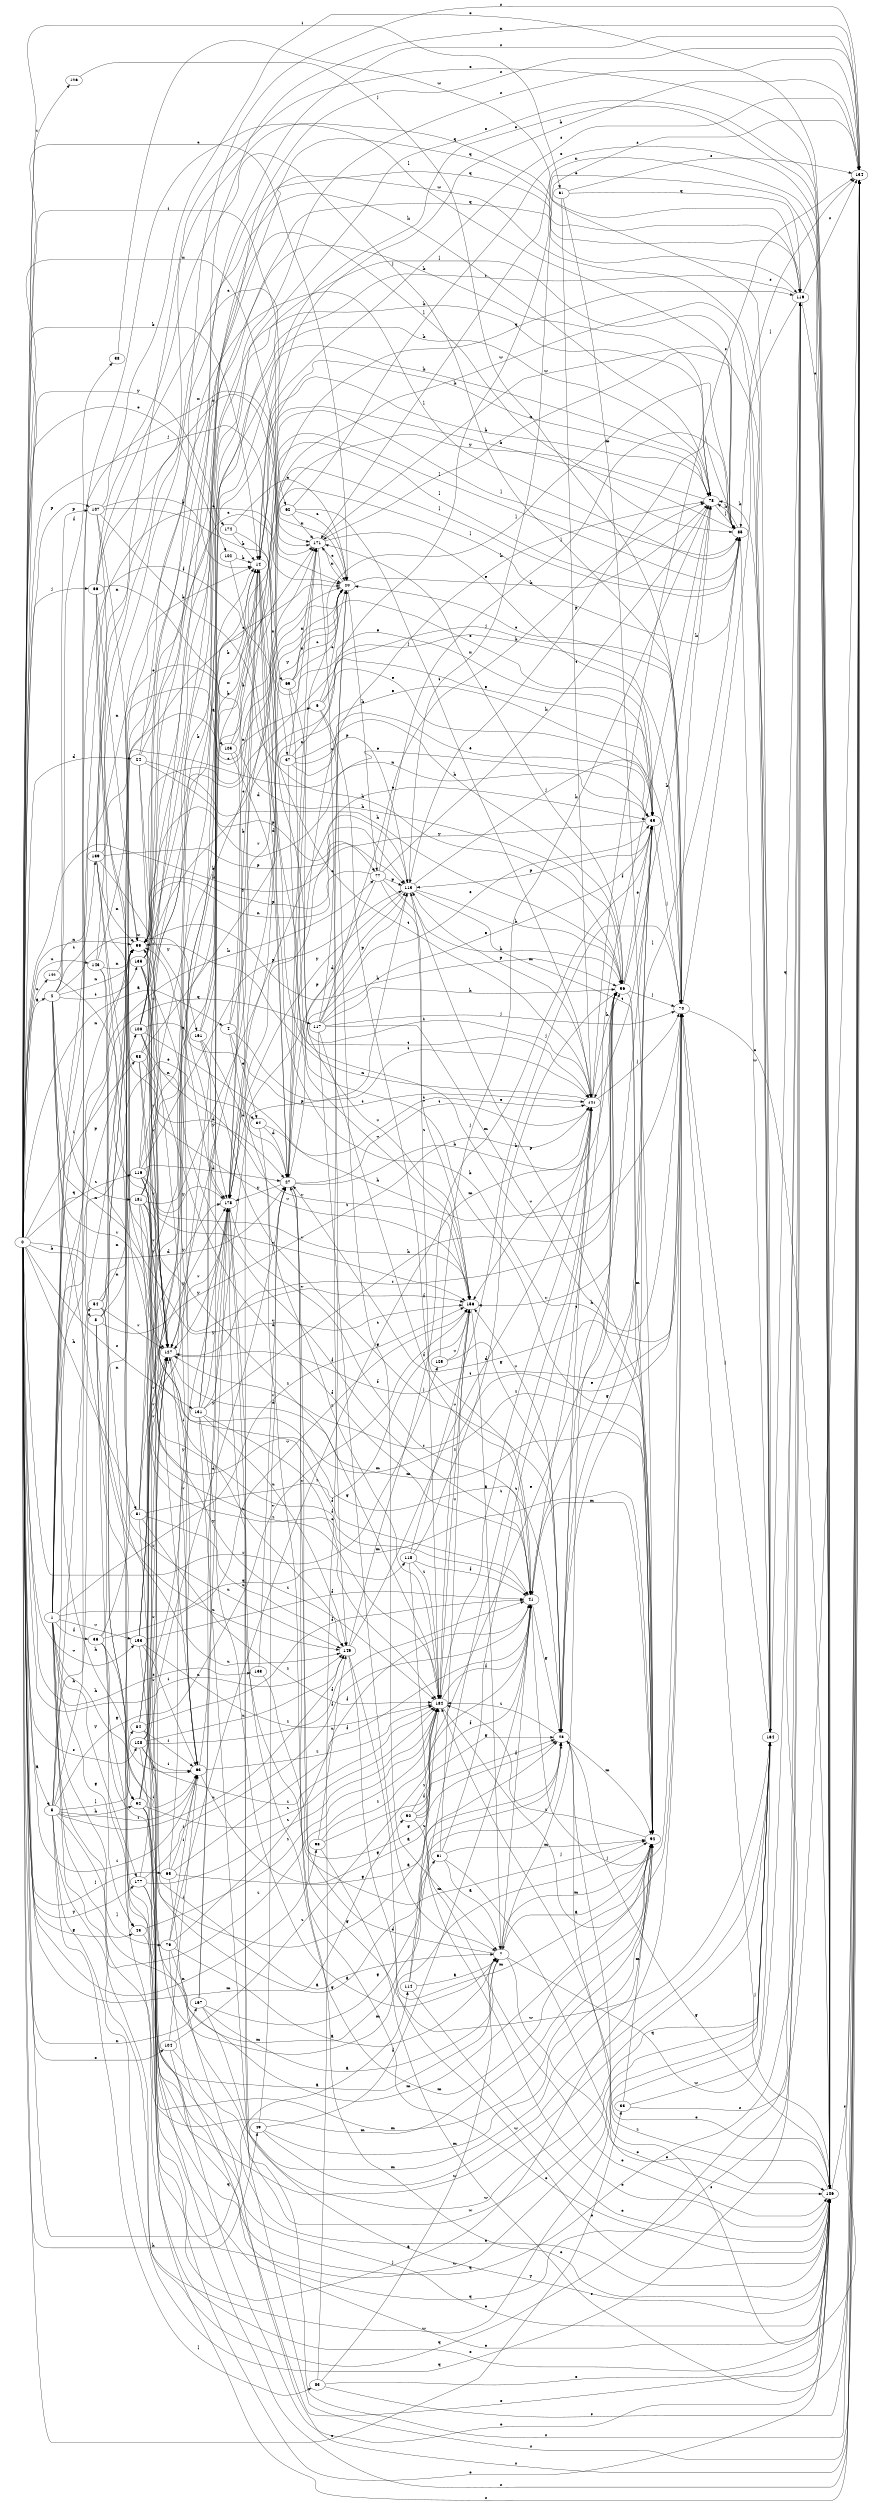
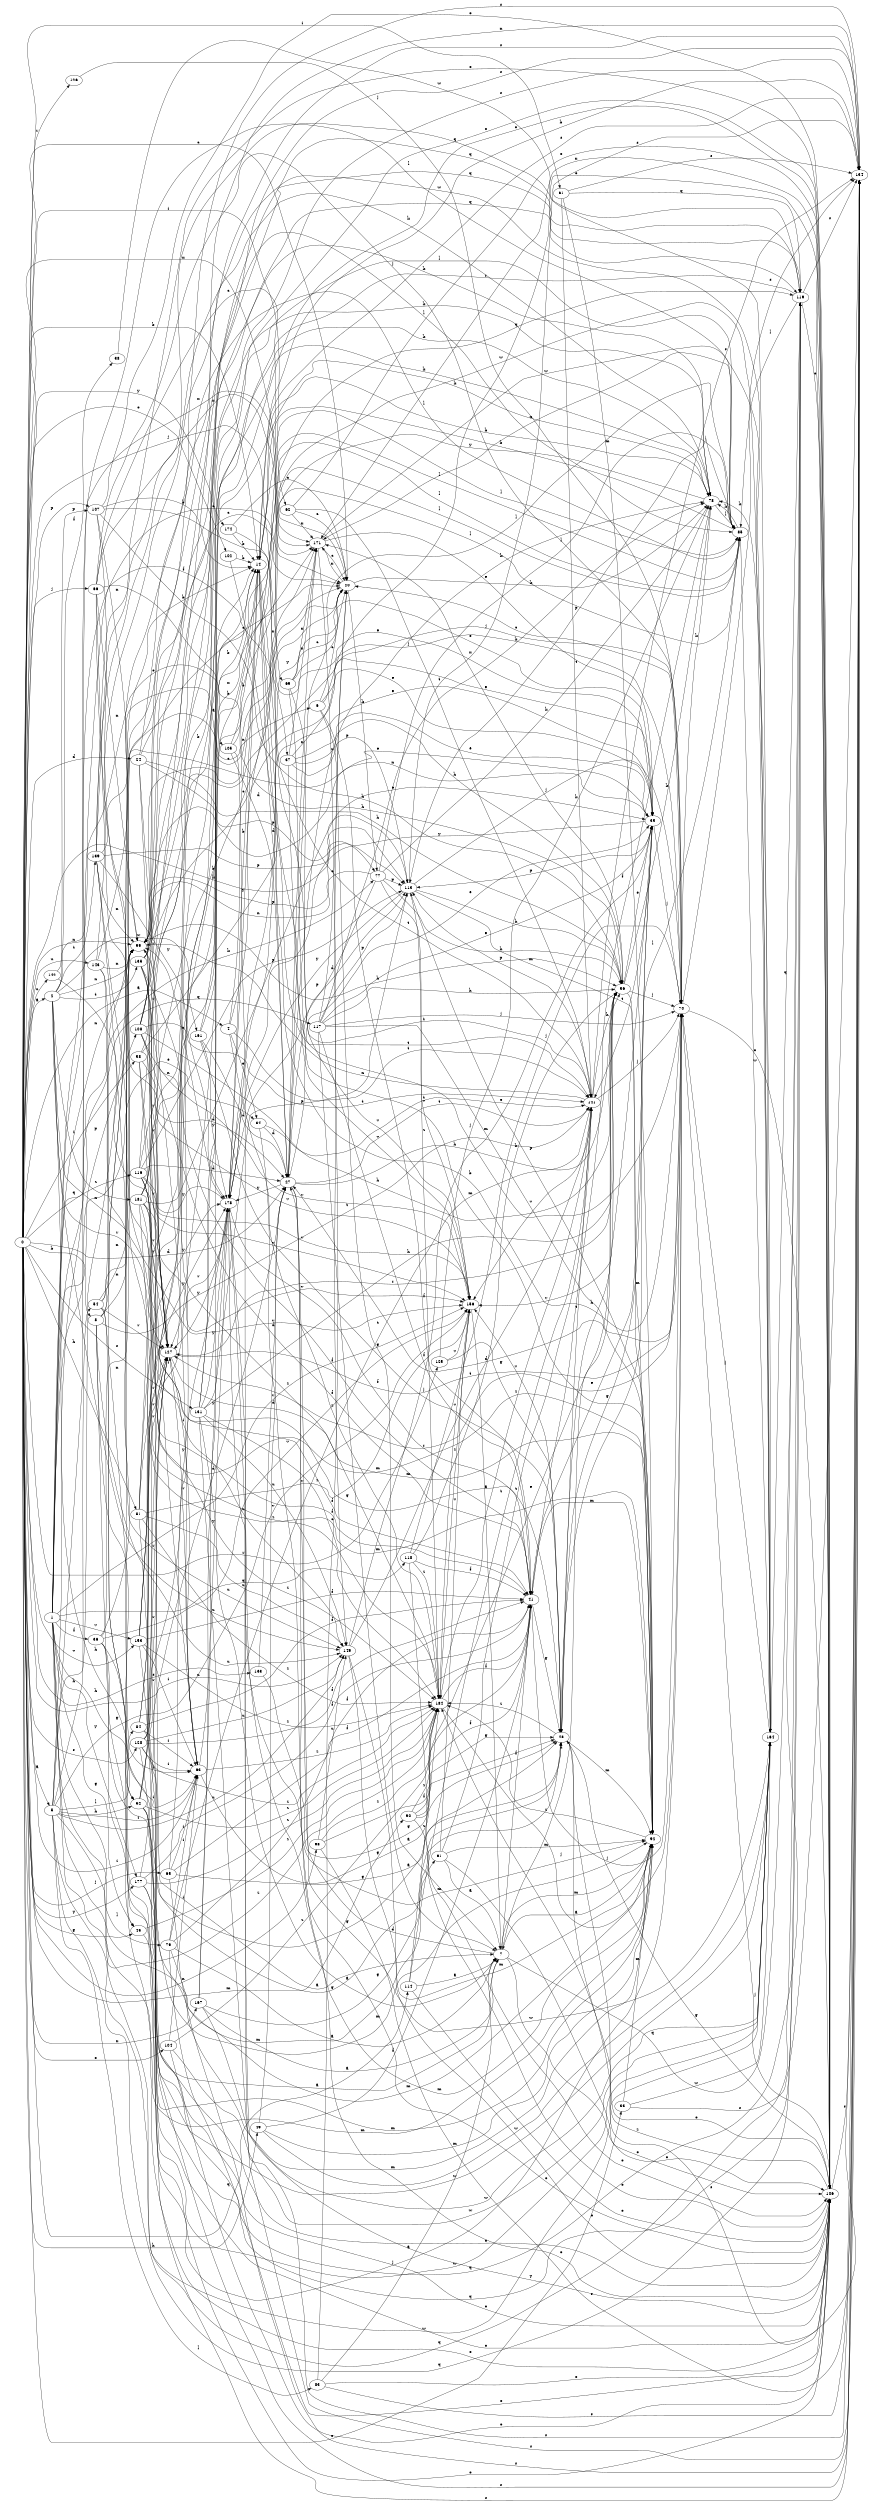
(246, 971) -> none
